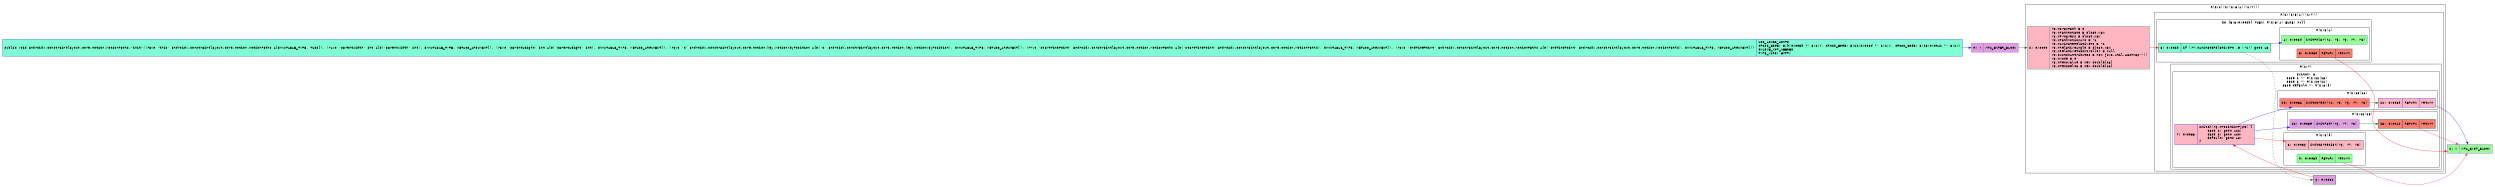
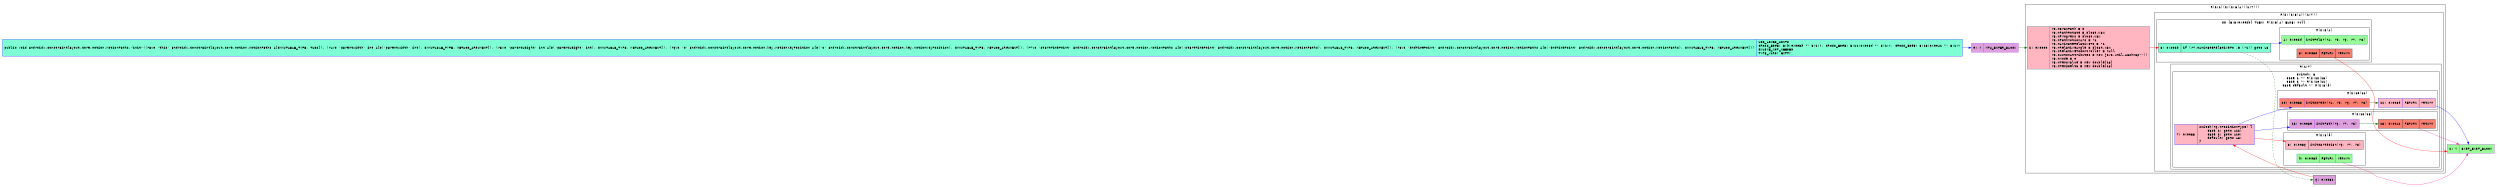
(2476, 149) -> (2477, 149)
